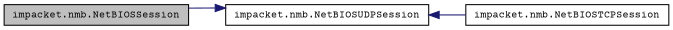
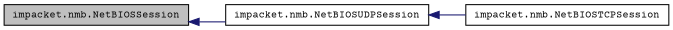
(202, 8) -> (212, 22)
